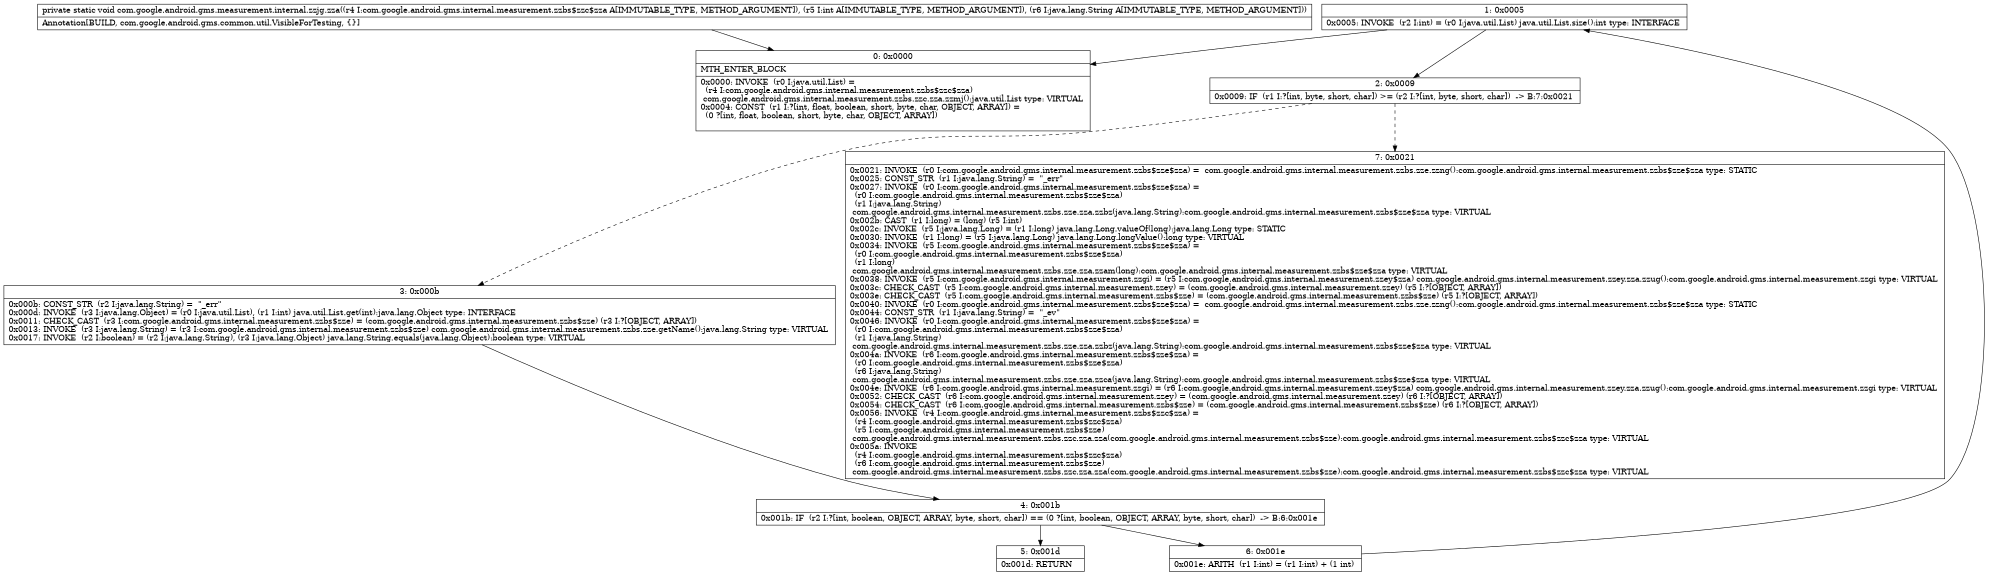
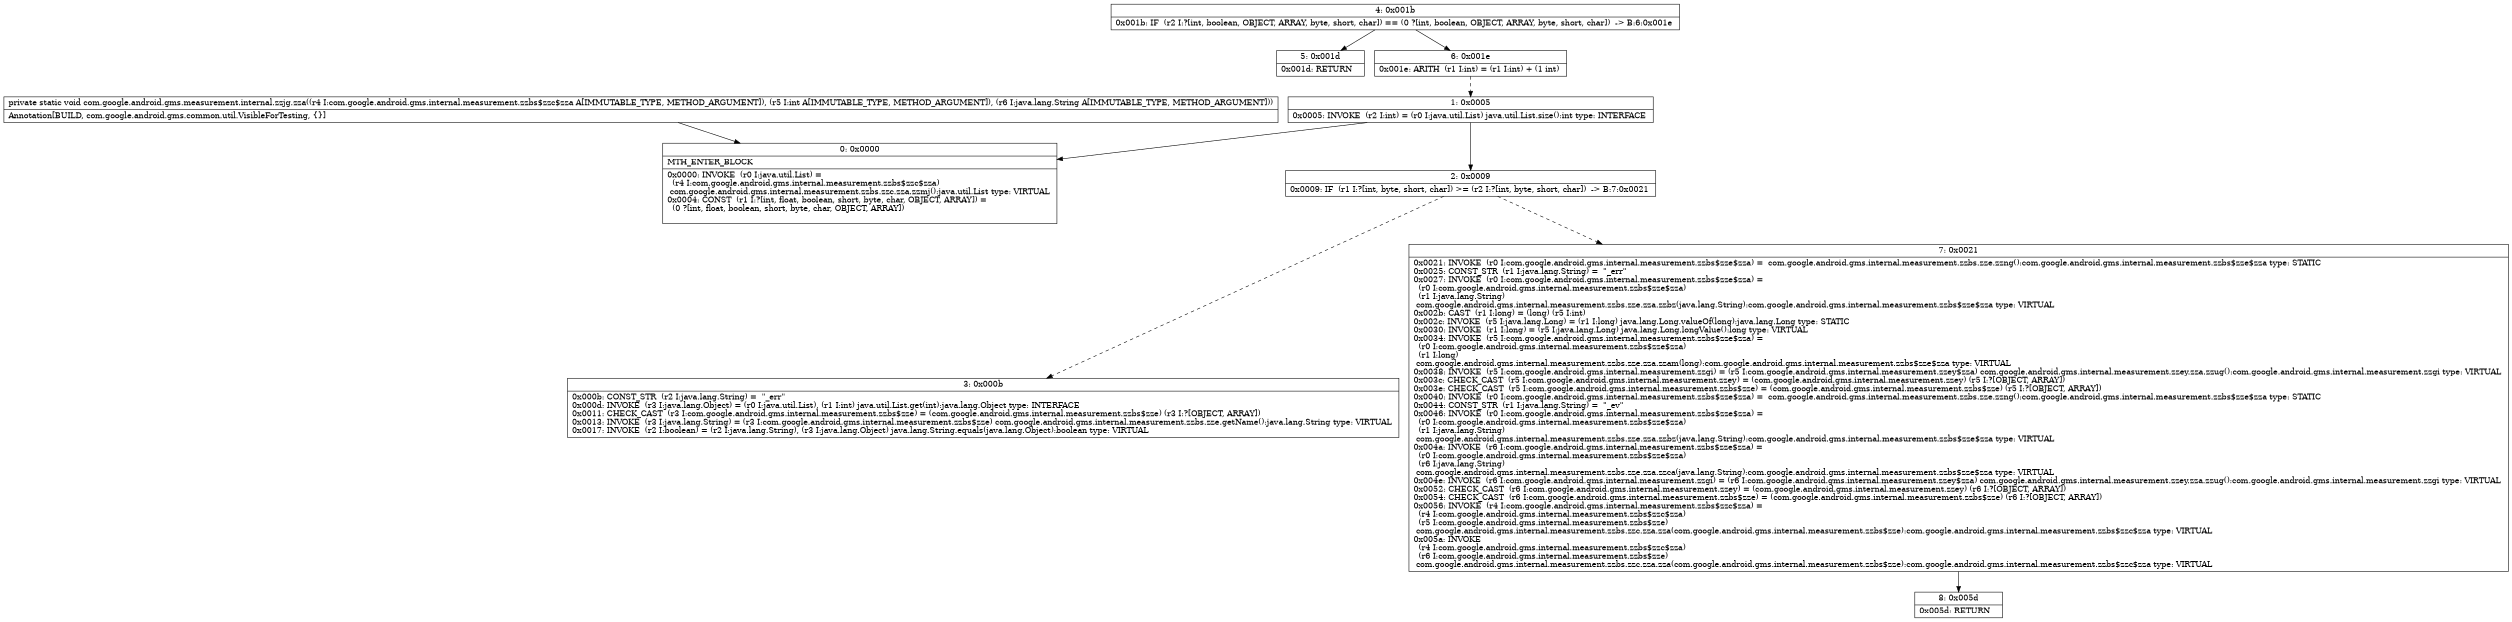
(1974, 421) -> (1471, 84)
(703, 435) -> none
none -> (1959, 605)
